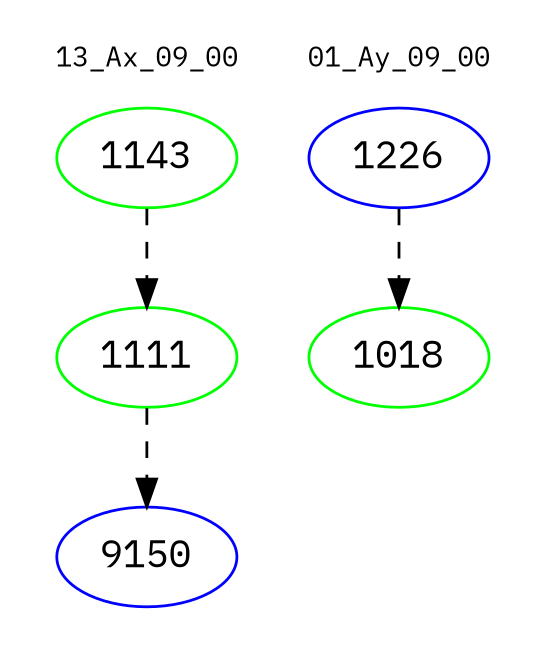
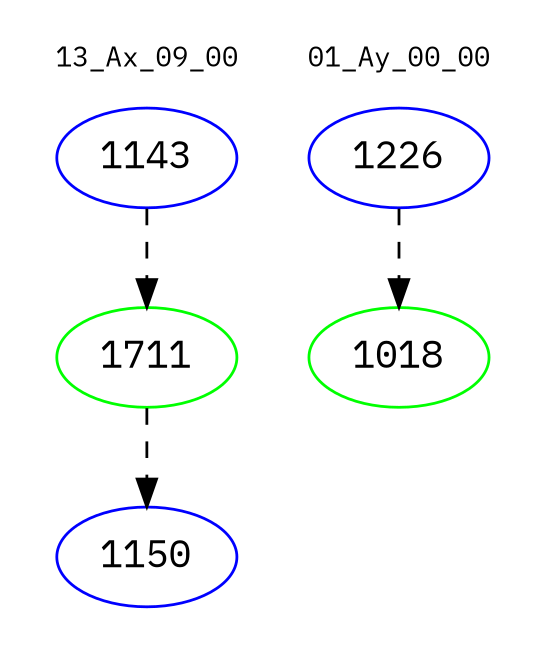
(400, 60) -> (400, 60)
(147, 158) -> (147, 158)
(147, 357) -> (147, 357)
(147, 557) -> (147, 557)
